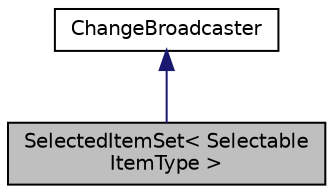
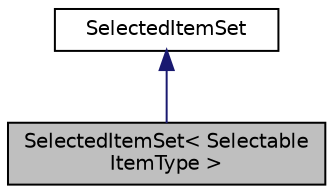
(167, 30) -> (167, 30)
